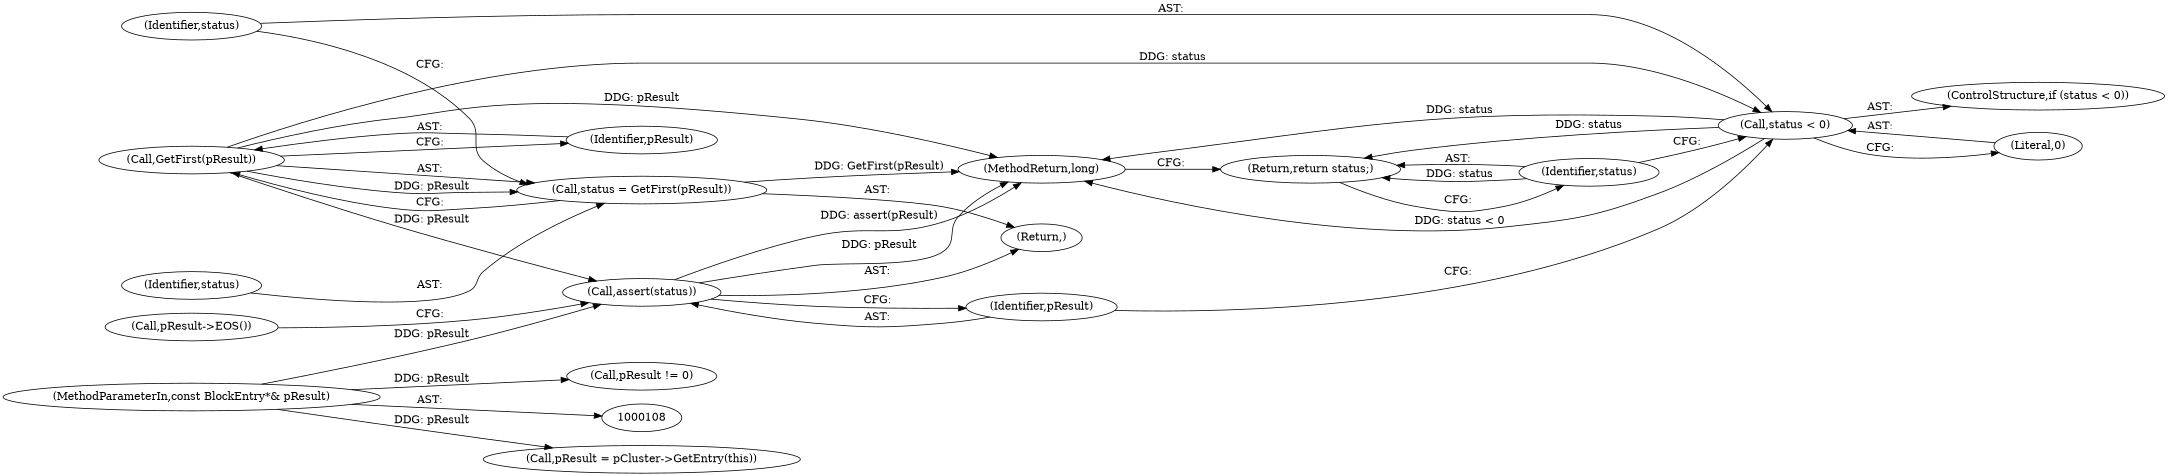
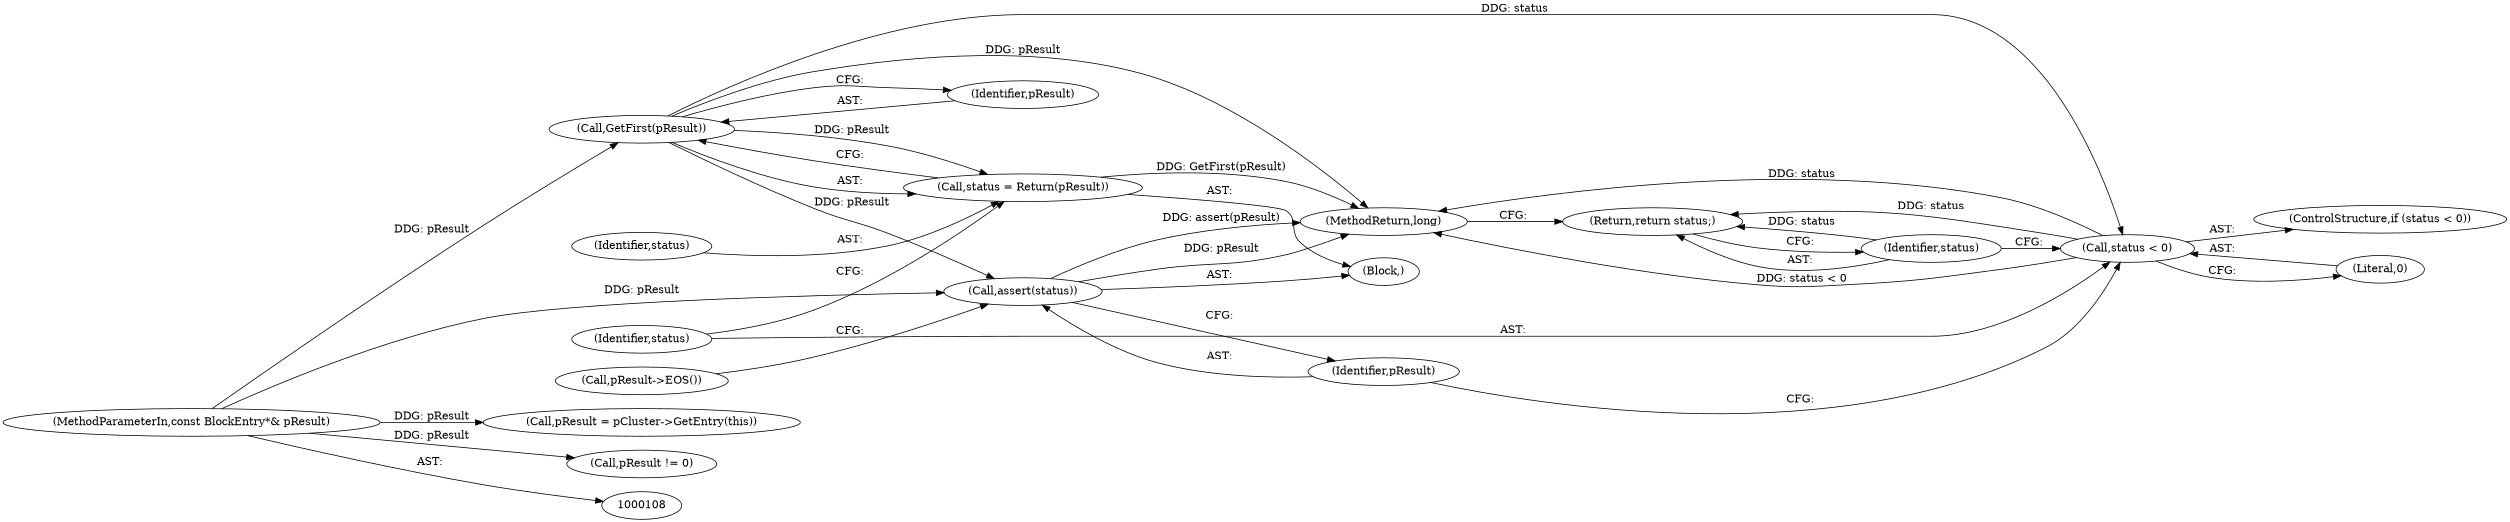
(642, 190) -> (1023, 188)
(1042, 238) -> (1384, 272)
none -> (409, 274)
